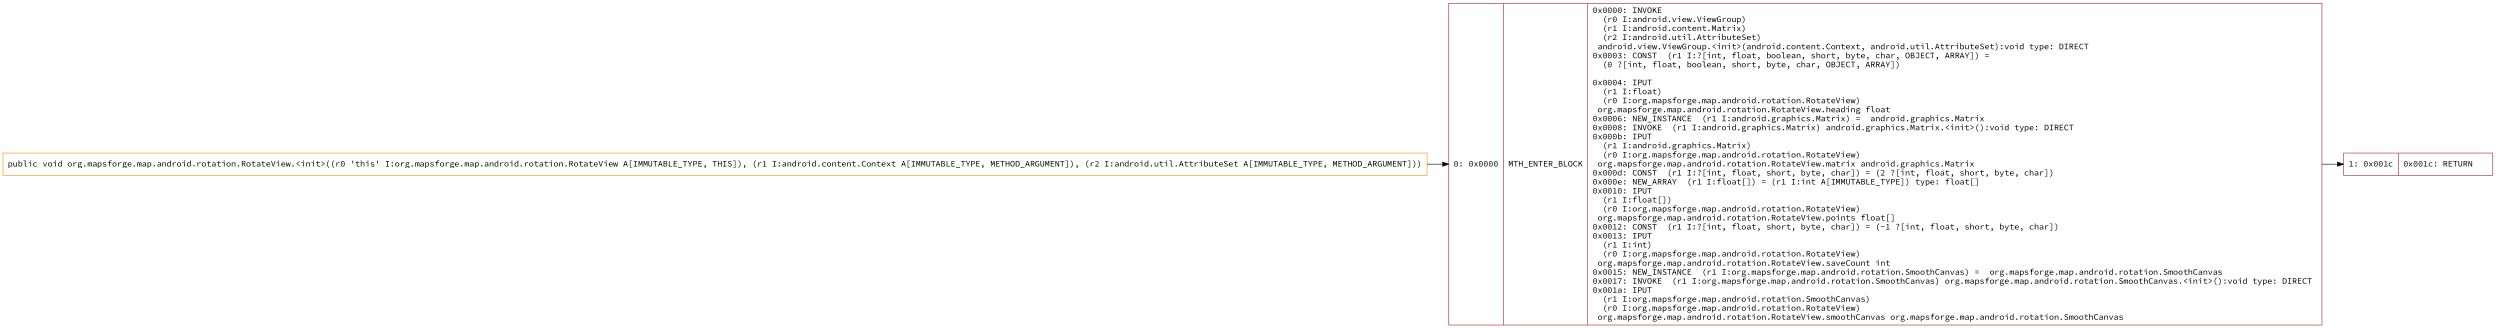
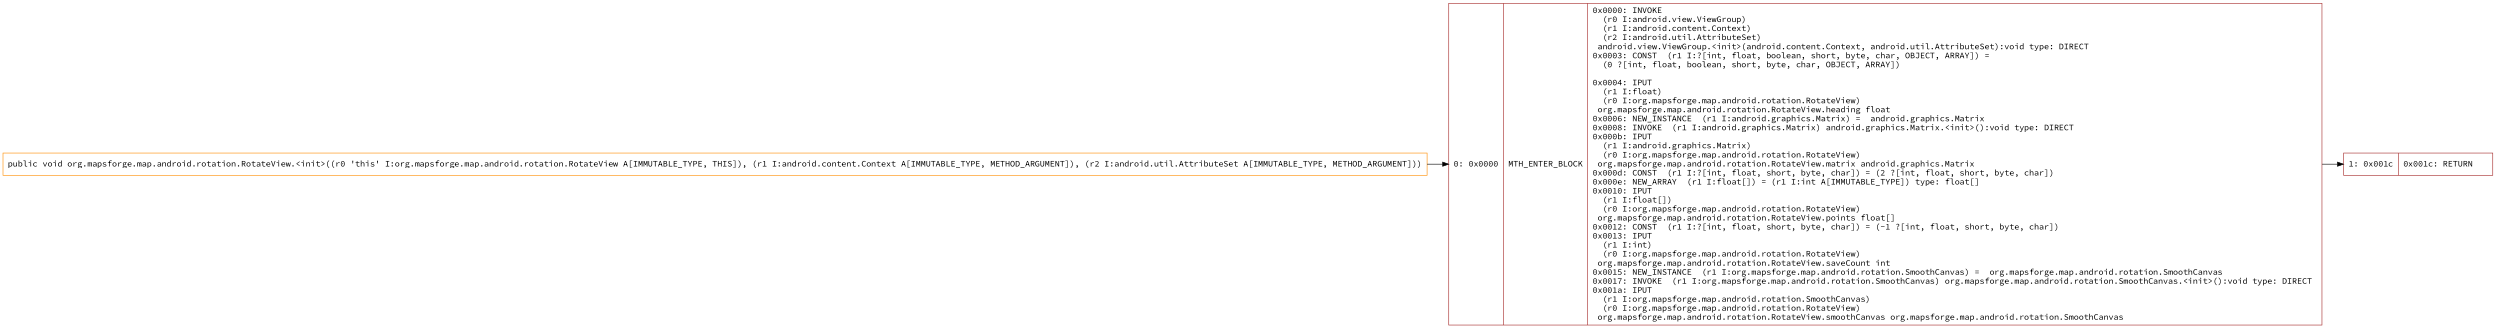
(1669, 29) -> (1672, 29)
